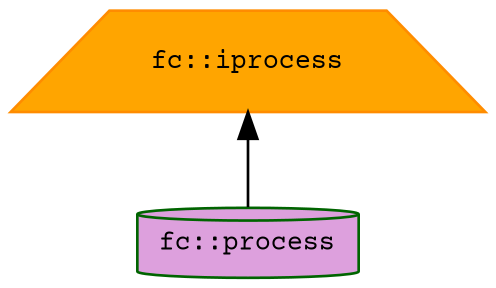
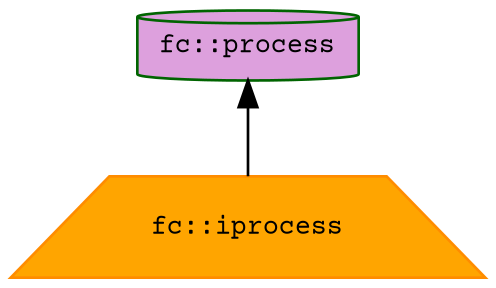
(248, 173) -> (248, 142)
